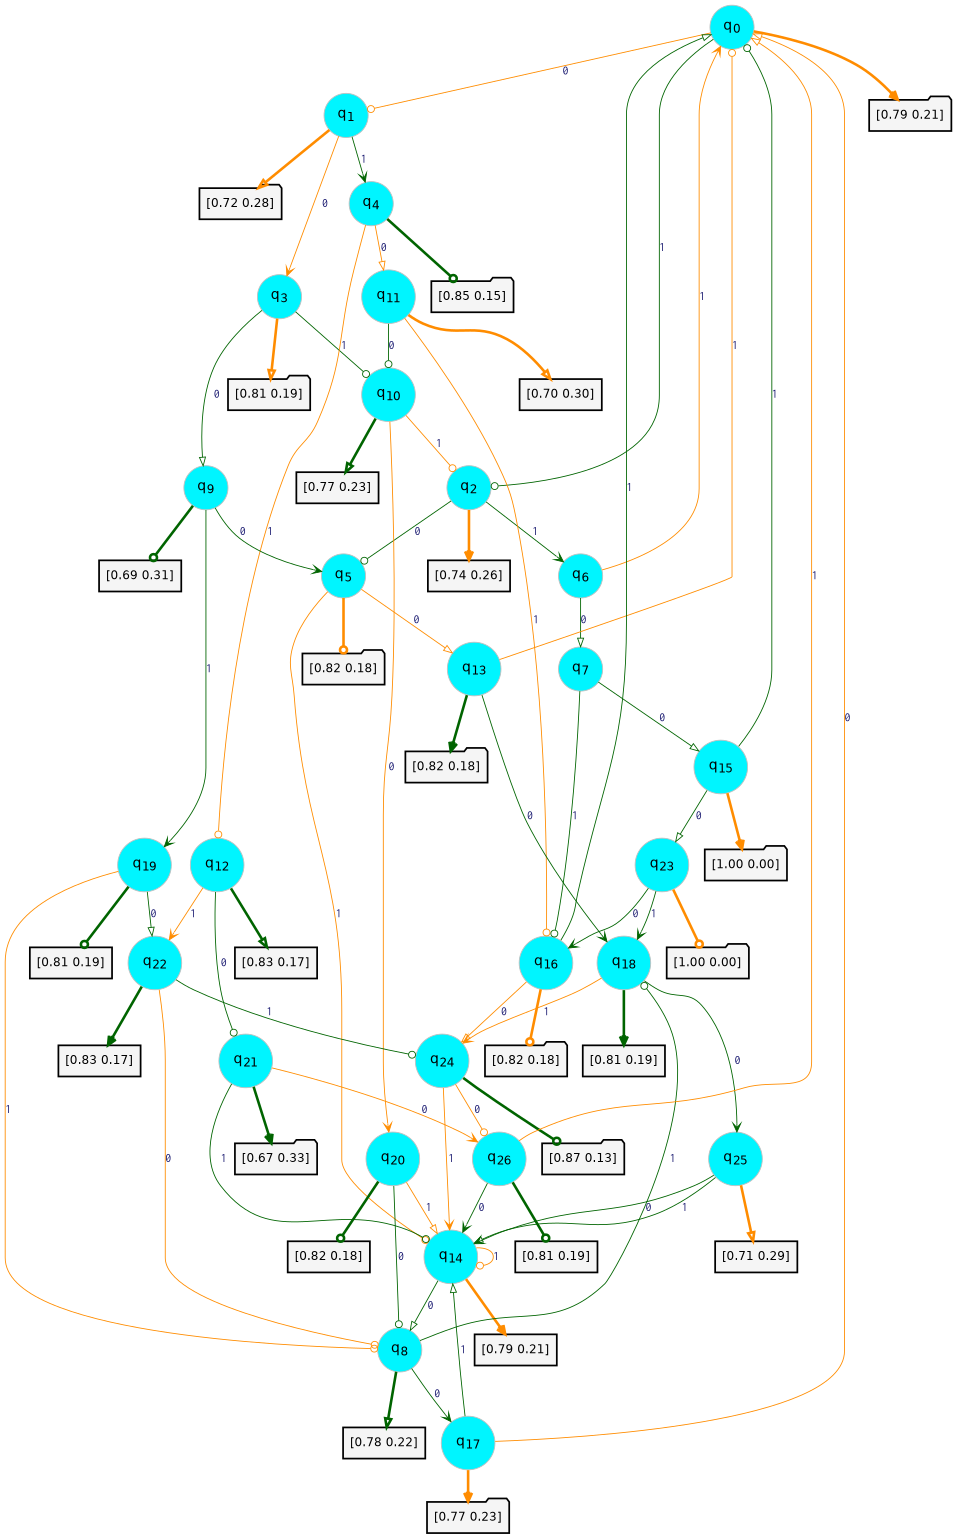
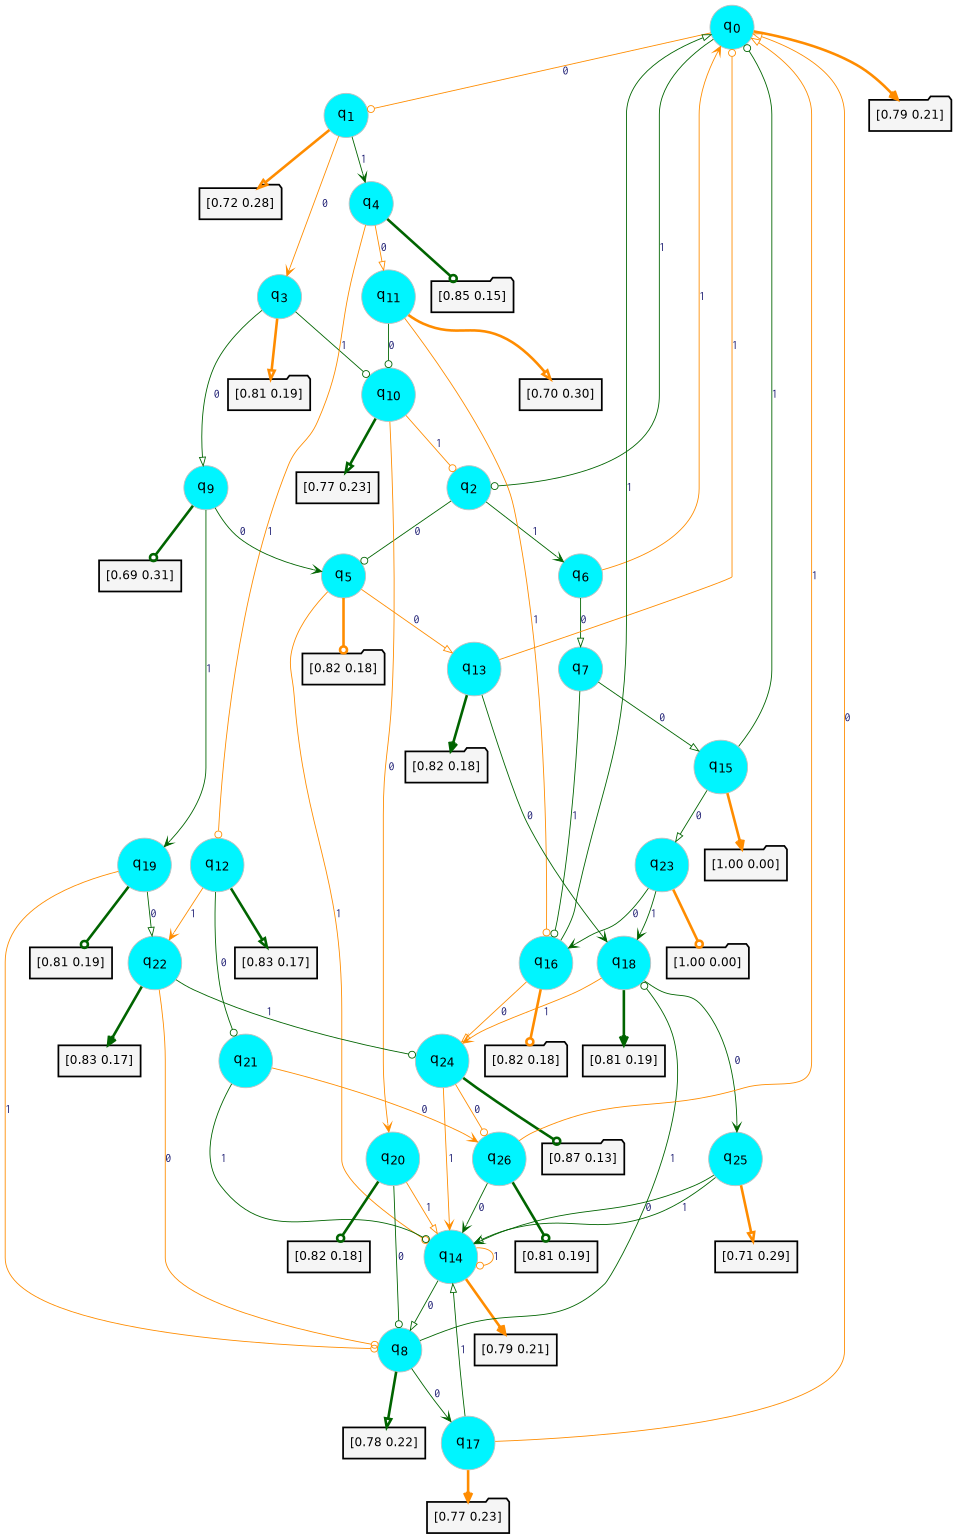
(469, 576) -> none
(276, 1159) -> none
